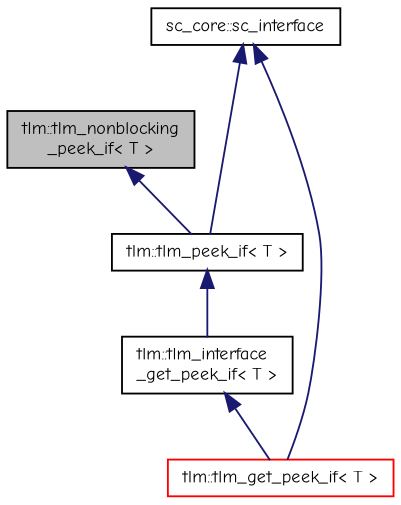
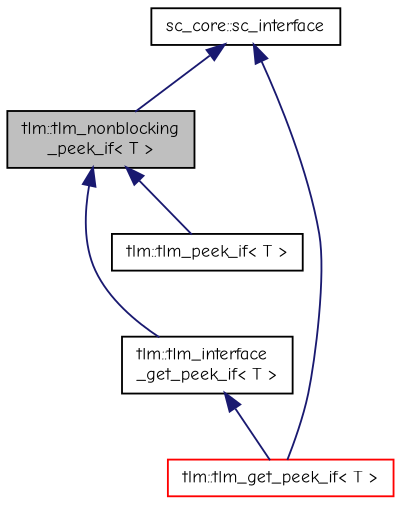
(225, 149) -> (172, 84)
(207, 313) -> (97, 274)
